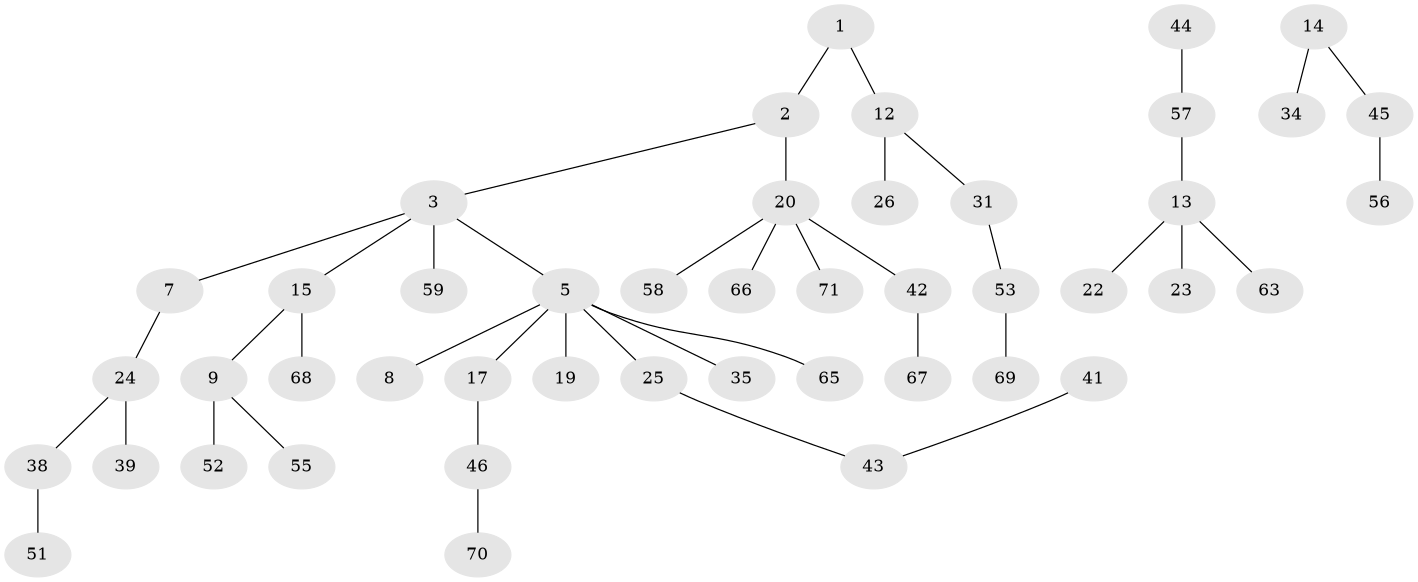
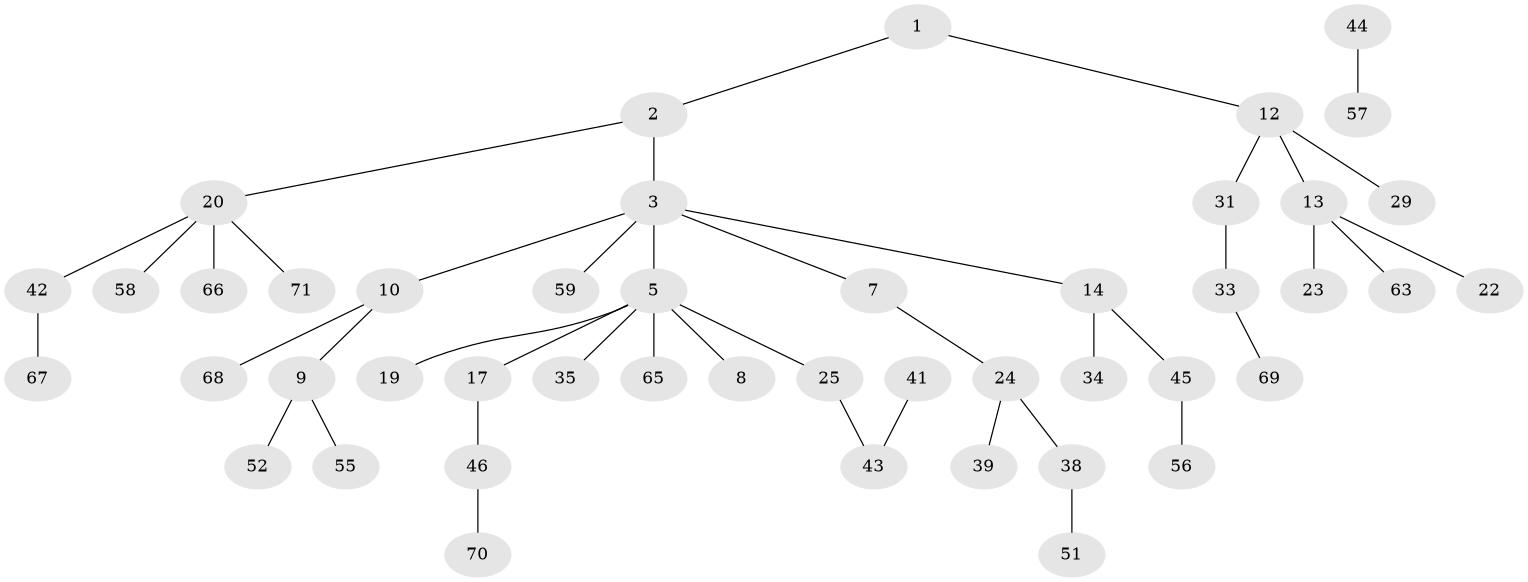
(1182, 159) -> (1292, 159)
(885, 203) -> (1402, 203)
none -> (874, 247)
(302, 291) -> (390, 291)
(1006, 291) -> (1226, 291)
